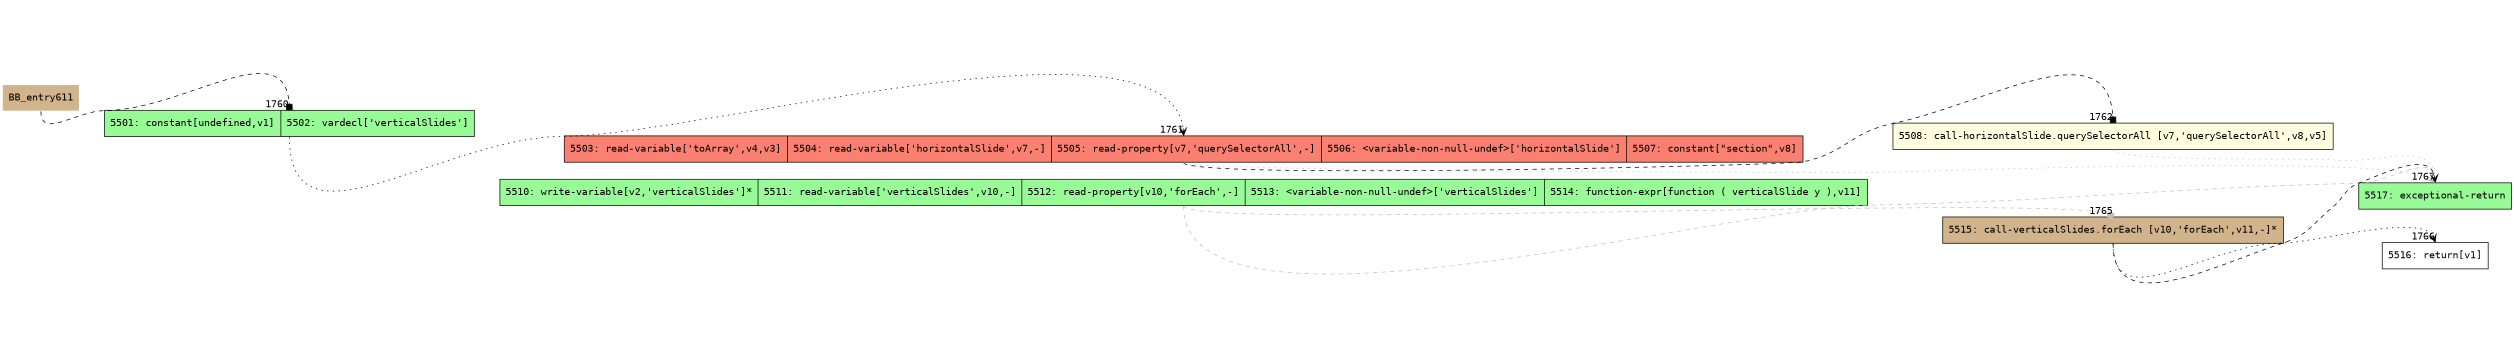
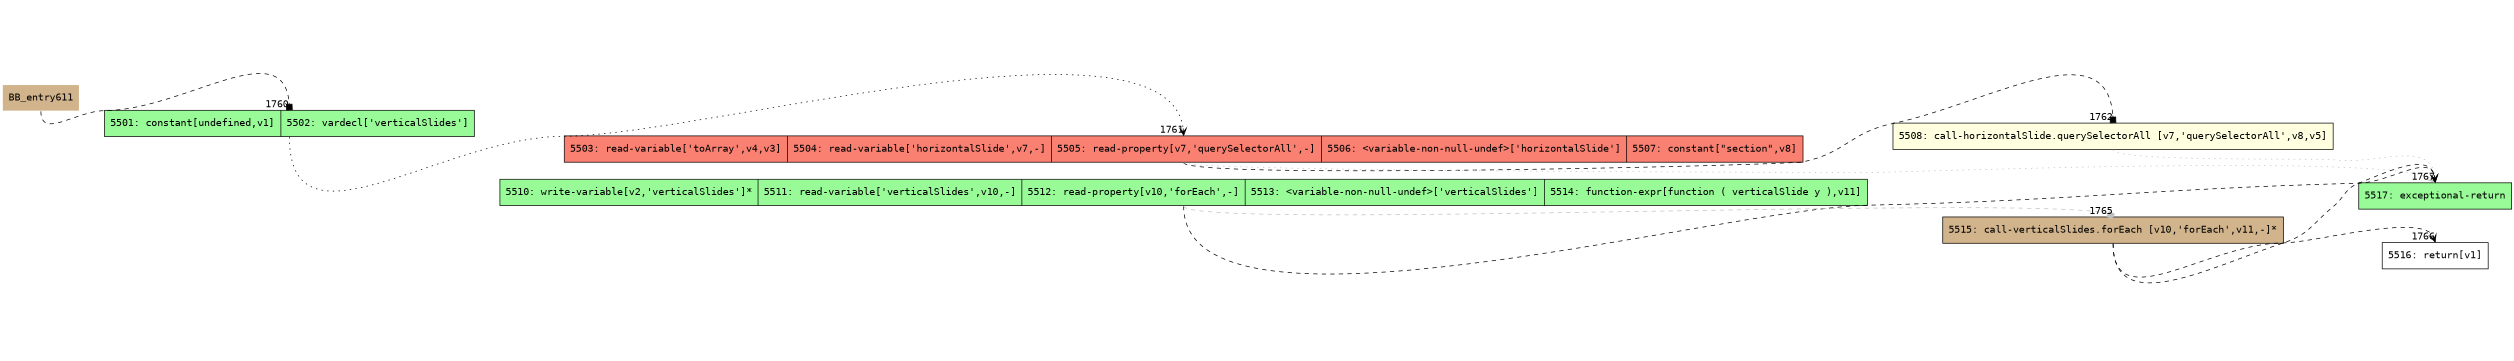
(1763, 217) -> (1763, 217)
(2261, 245) -> (2261, 245)
